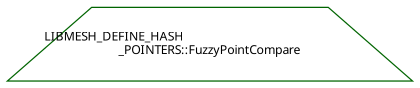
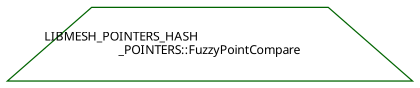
(210, 44) -> (210, 44)
